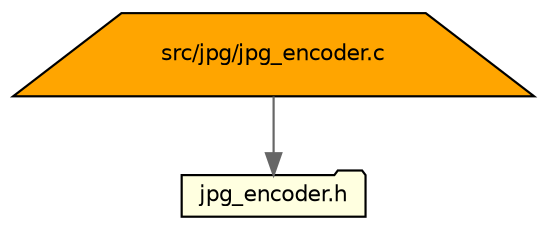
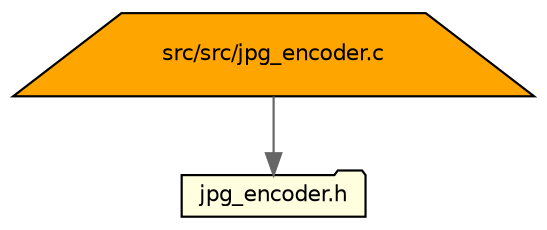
(274, 55) -> (274, 55)
